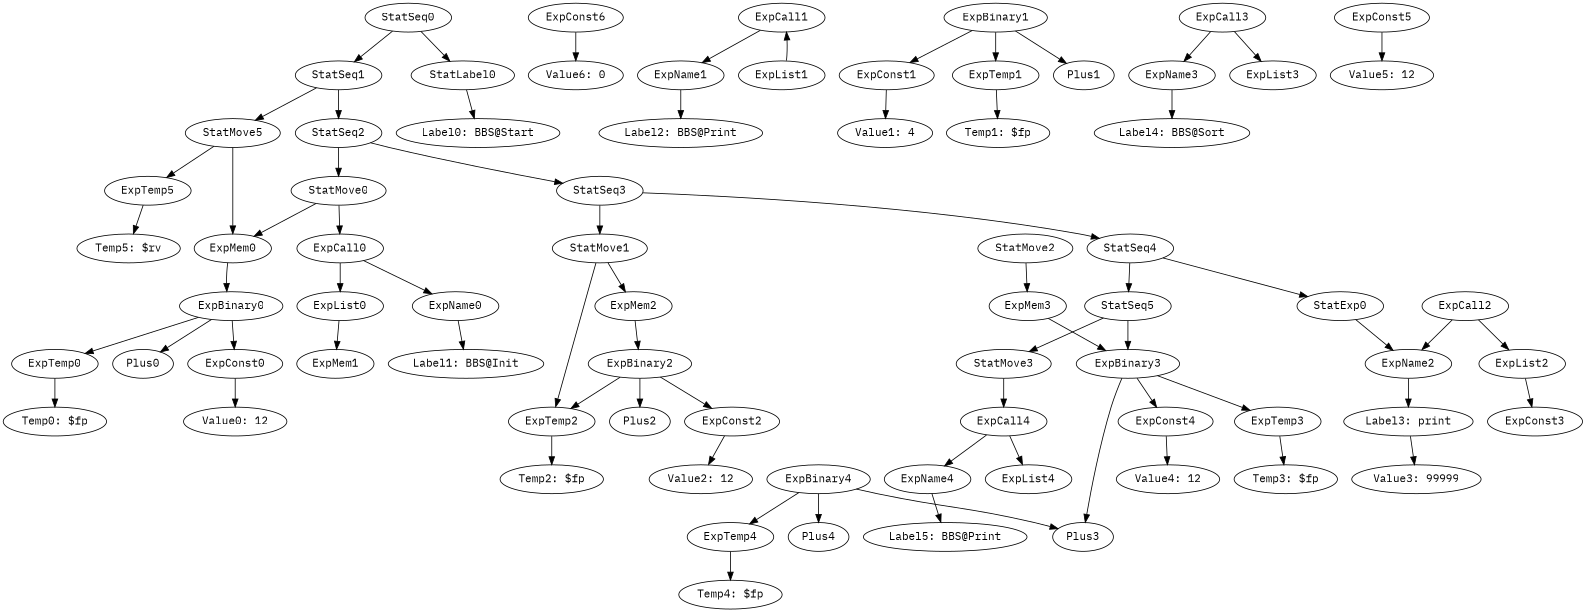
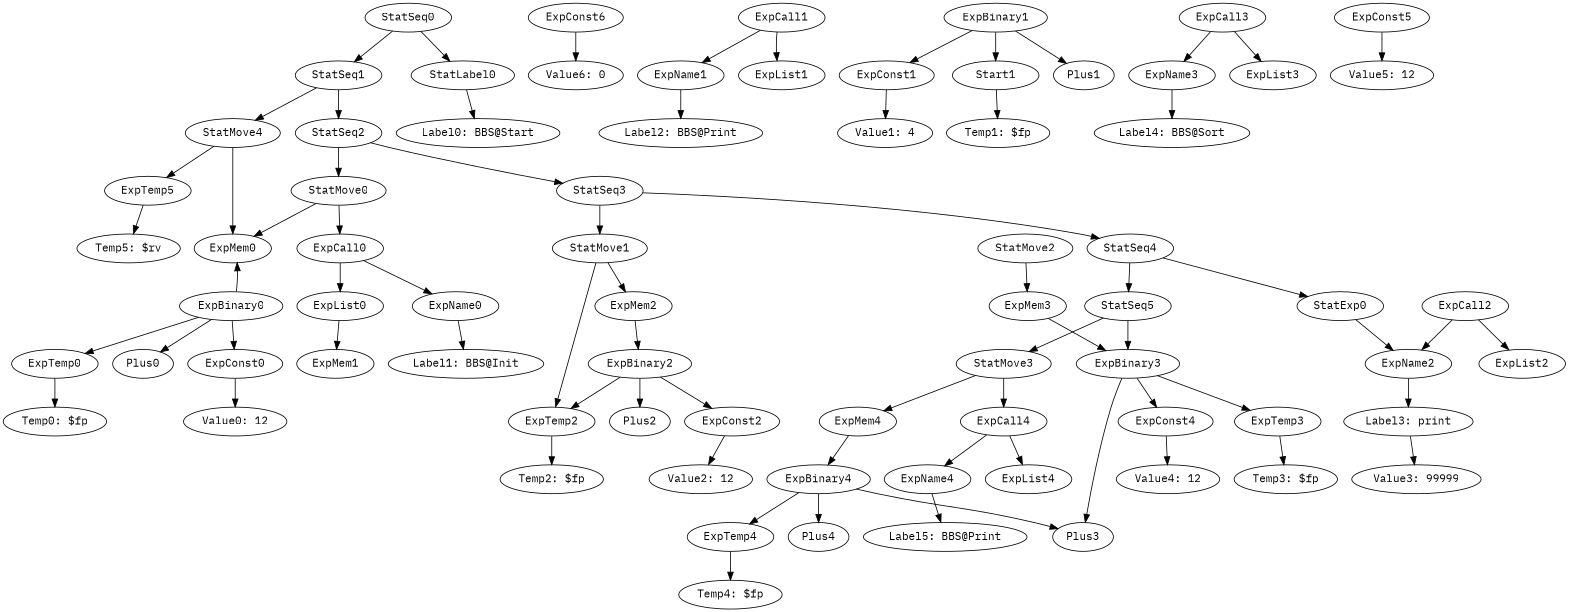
(787, 50) -> (776, 42)
(996, 75) -> (996, 75)
(233, 133) -> (233, 133)
(227, 273) -> (237, 281)
none -> (858, 422)
(1535, 422) -> none
